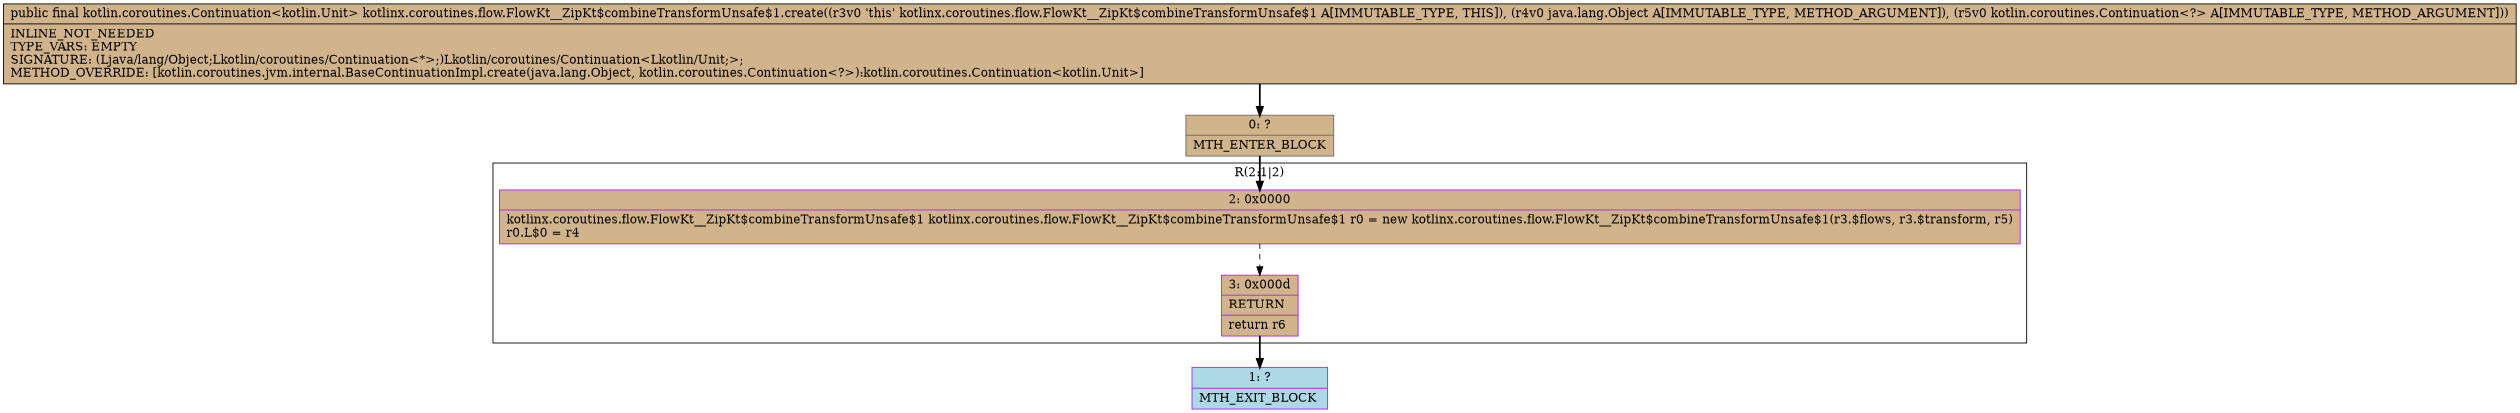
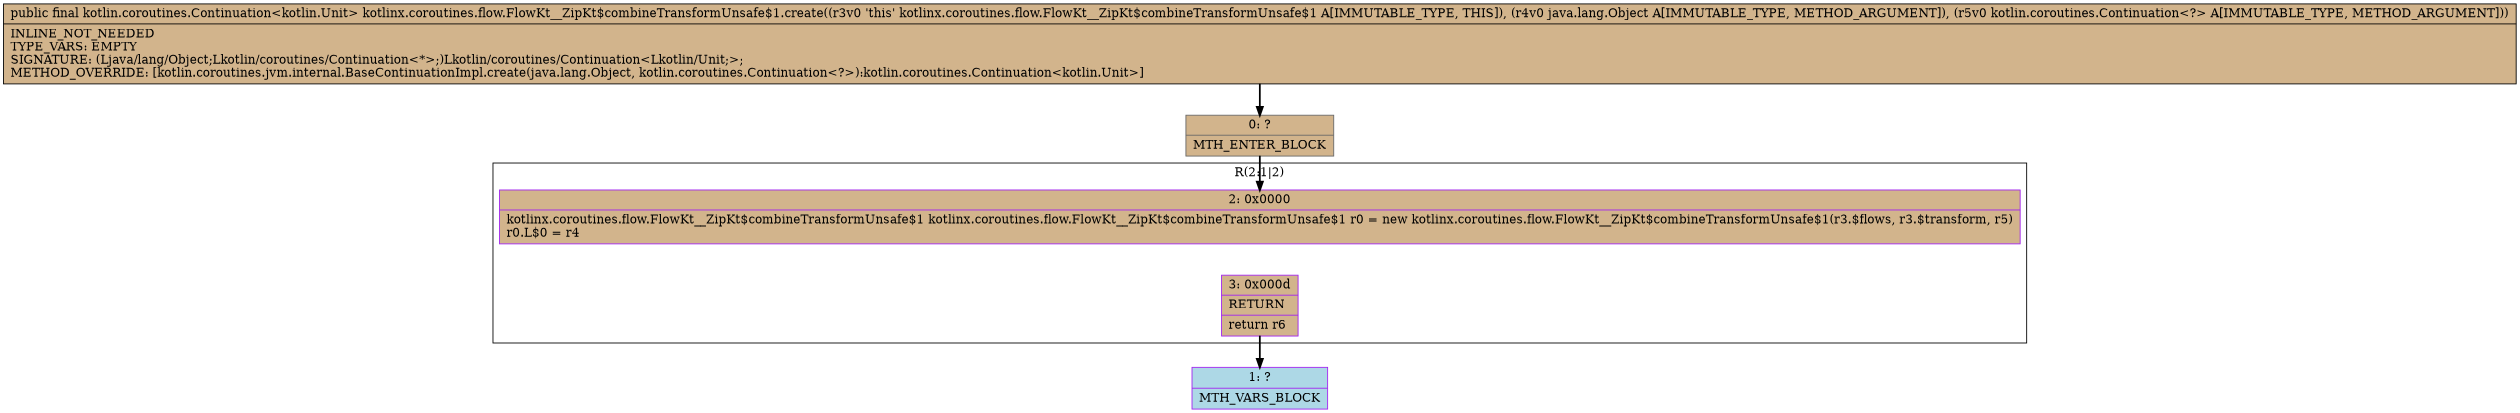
(1260, 255) -> none
(1258, 398) -> (1260, 398)
